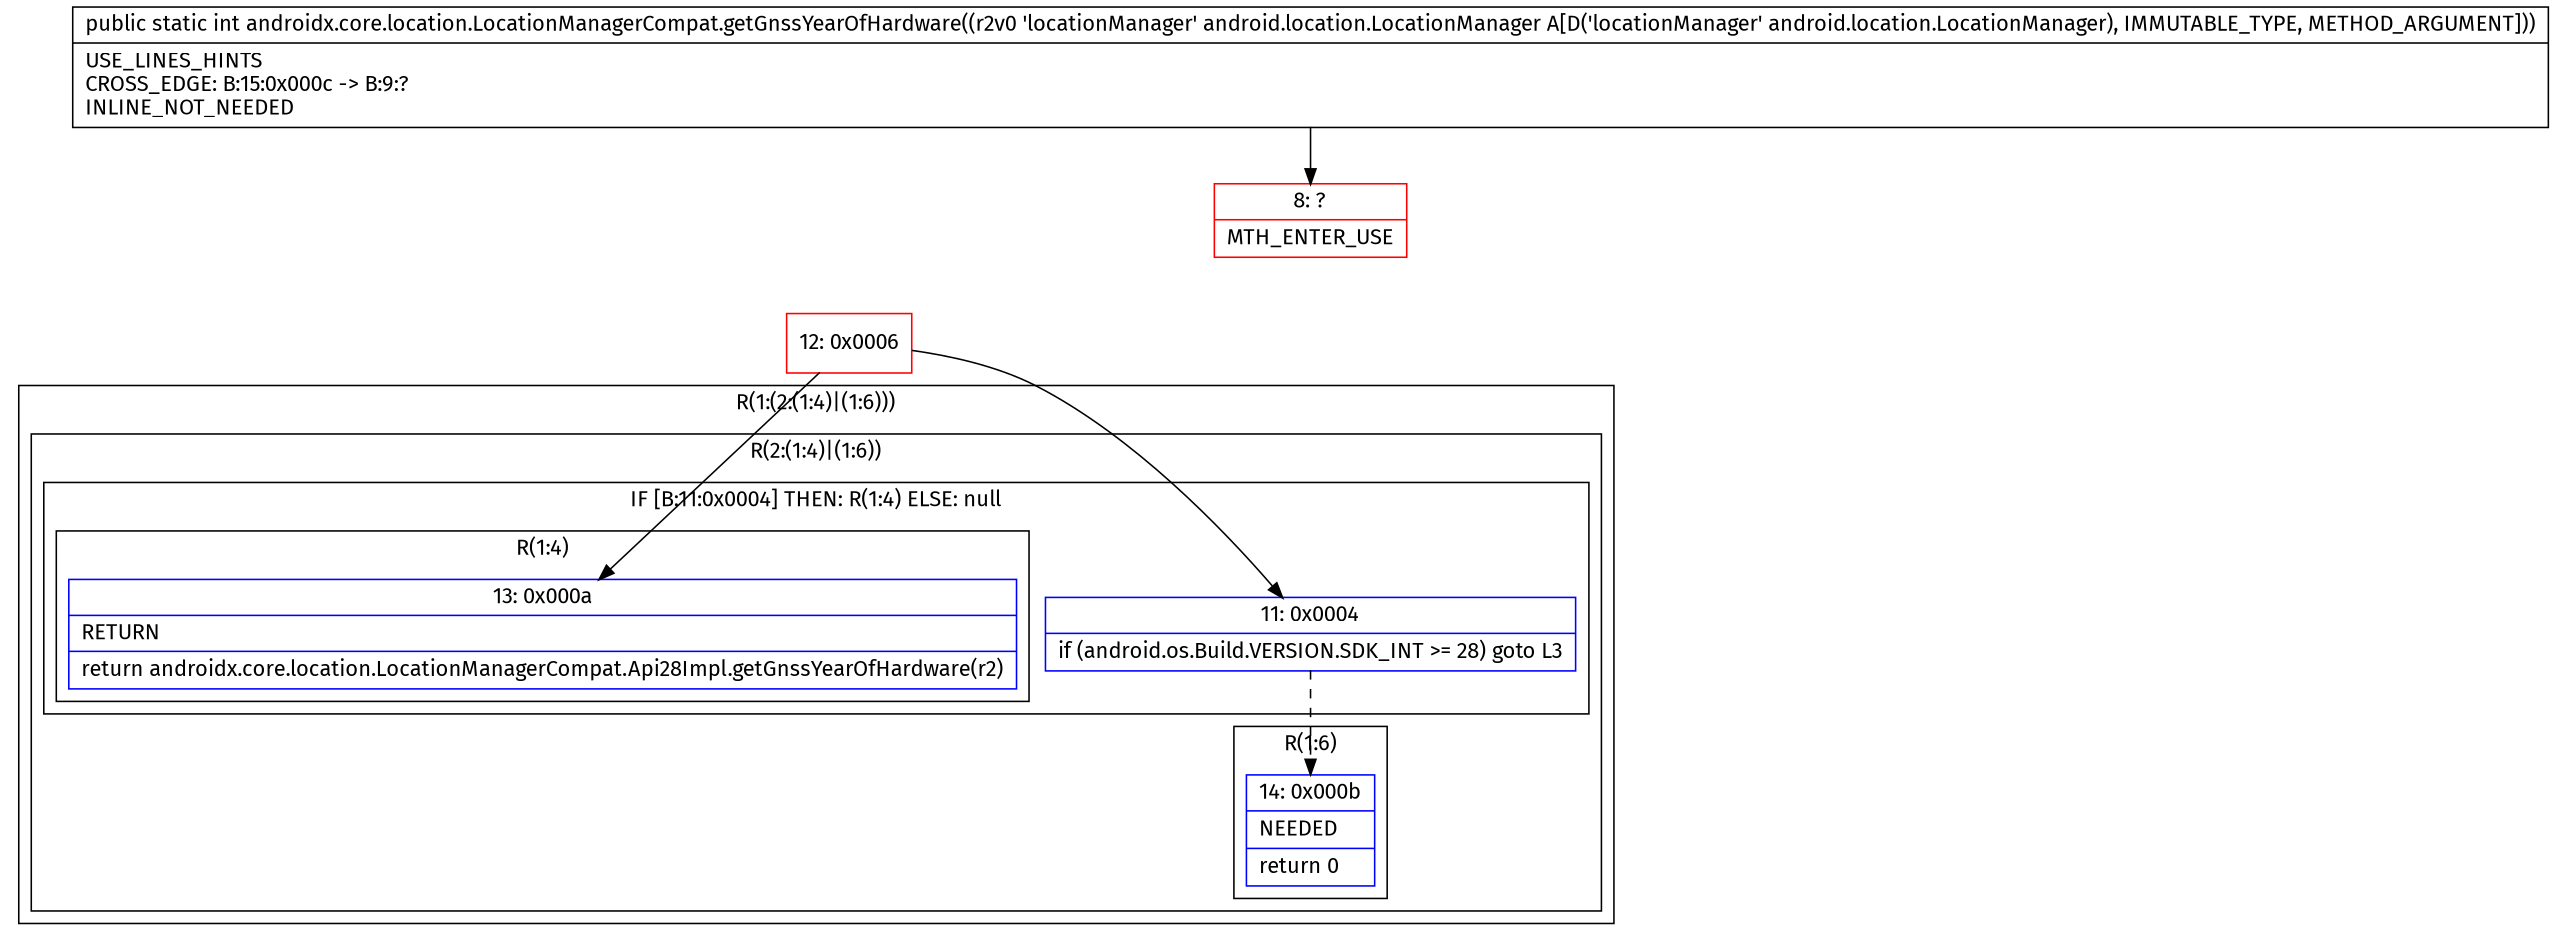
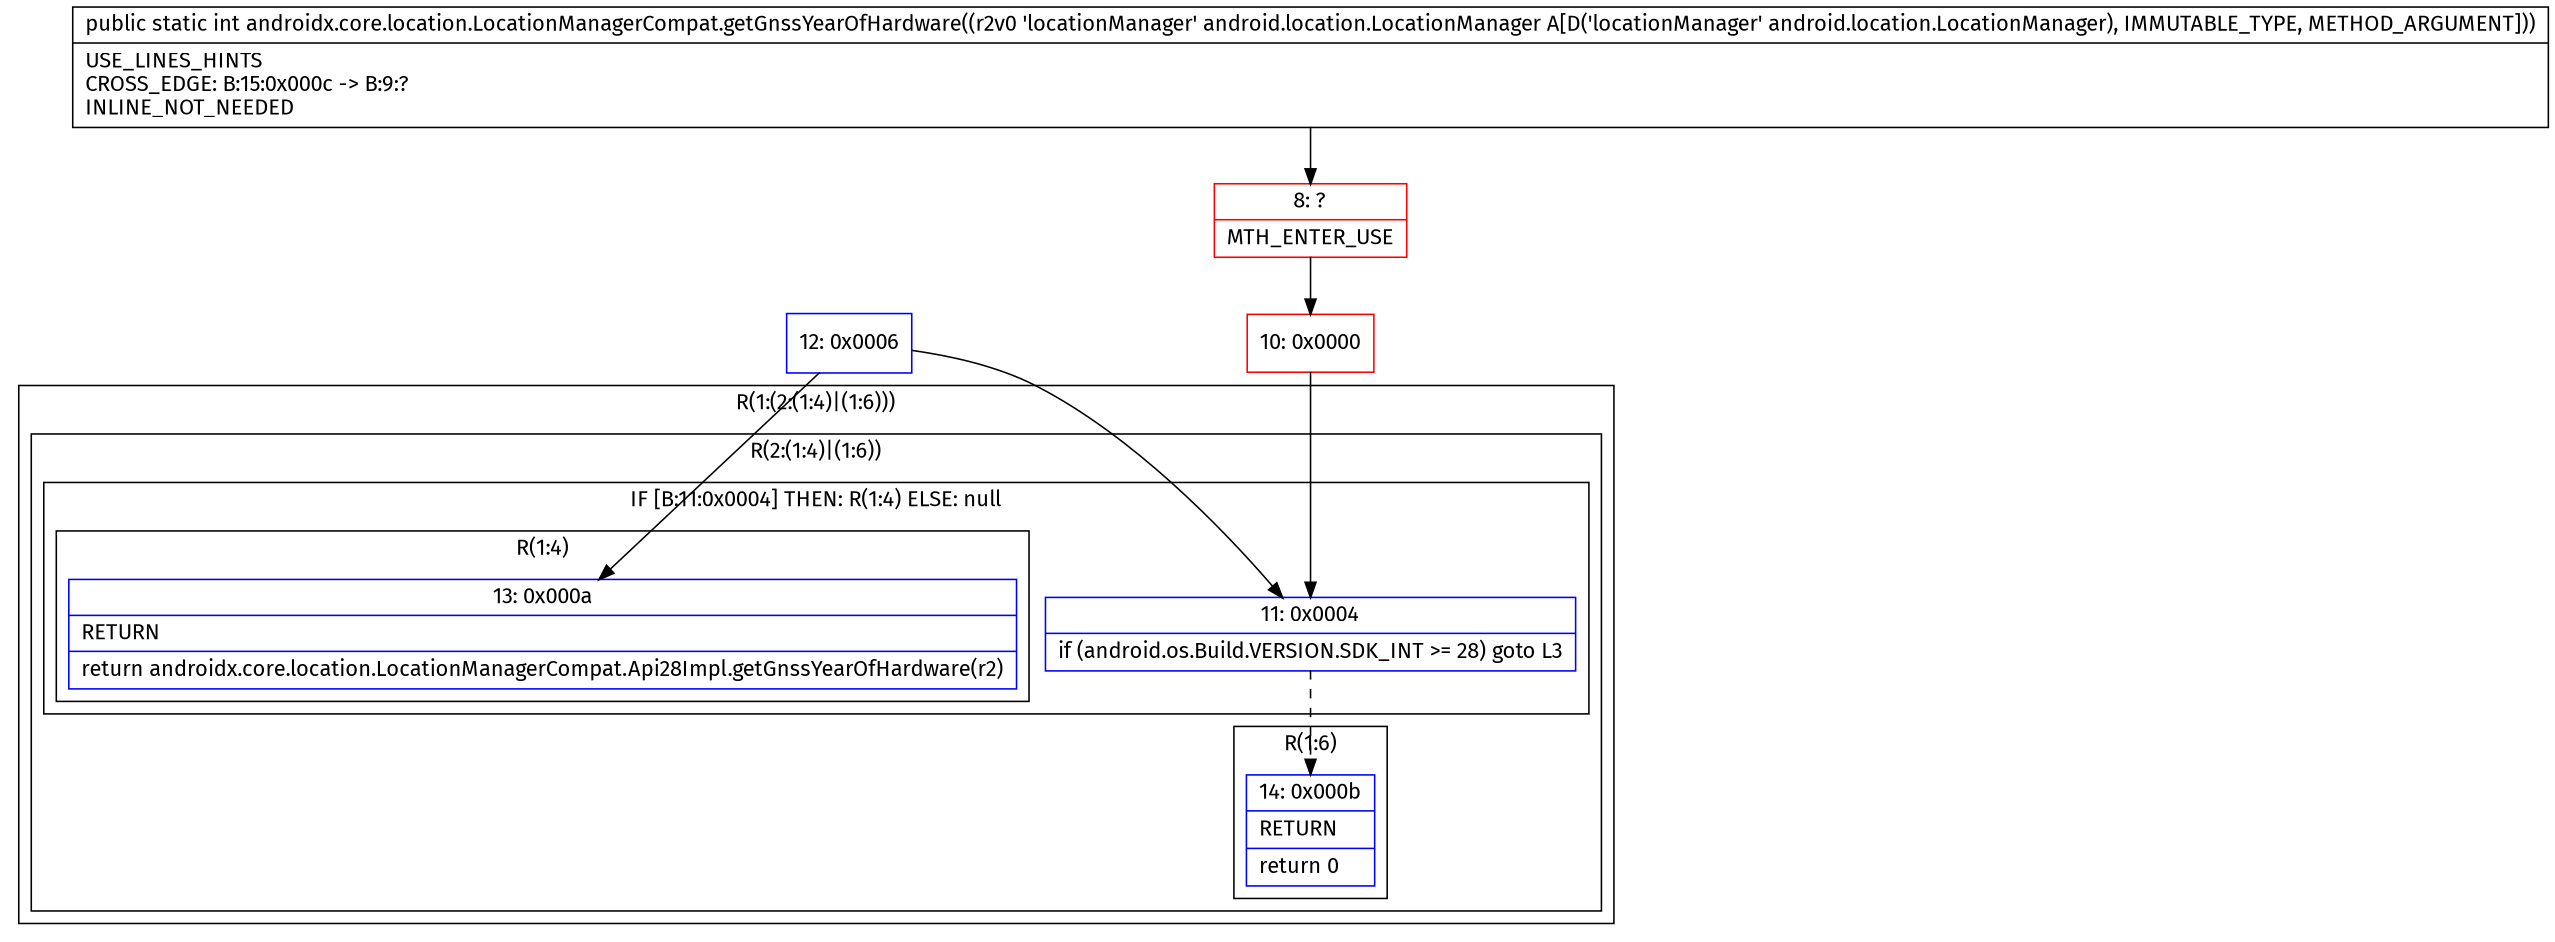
(849, 343) -> (849, 343)
none -> (1311, 343)
(1299, 829) -> (1299, 829)
